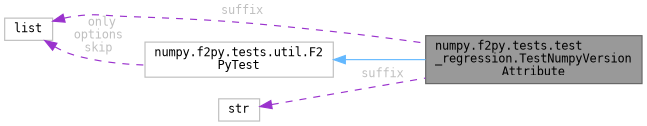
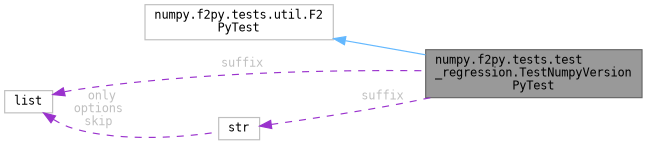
(534, 60) -> (534, 74)
(99, 61) -> (135, 137)
